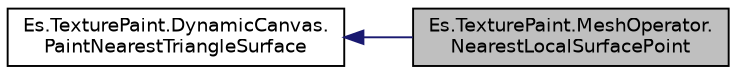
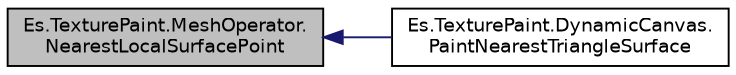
(388, 37) -> (367, 37)
